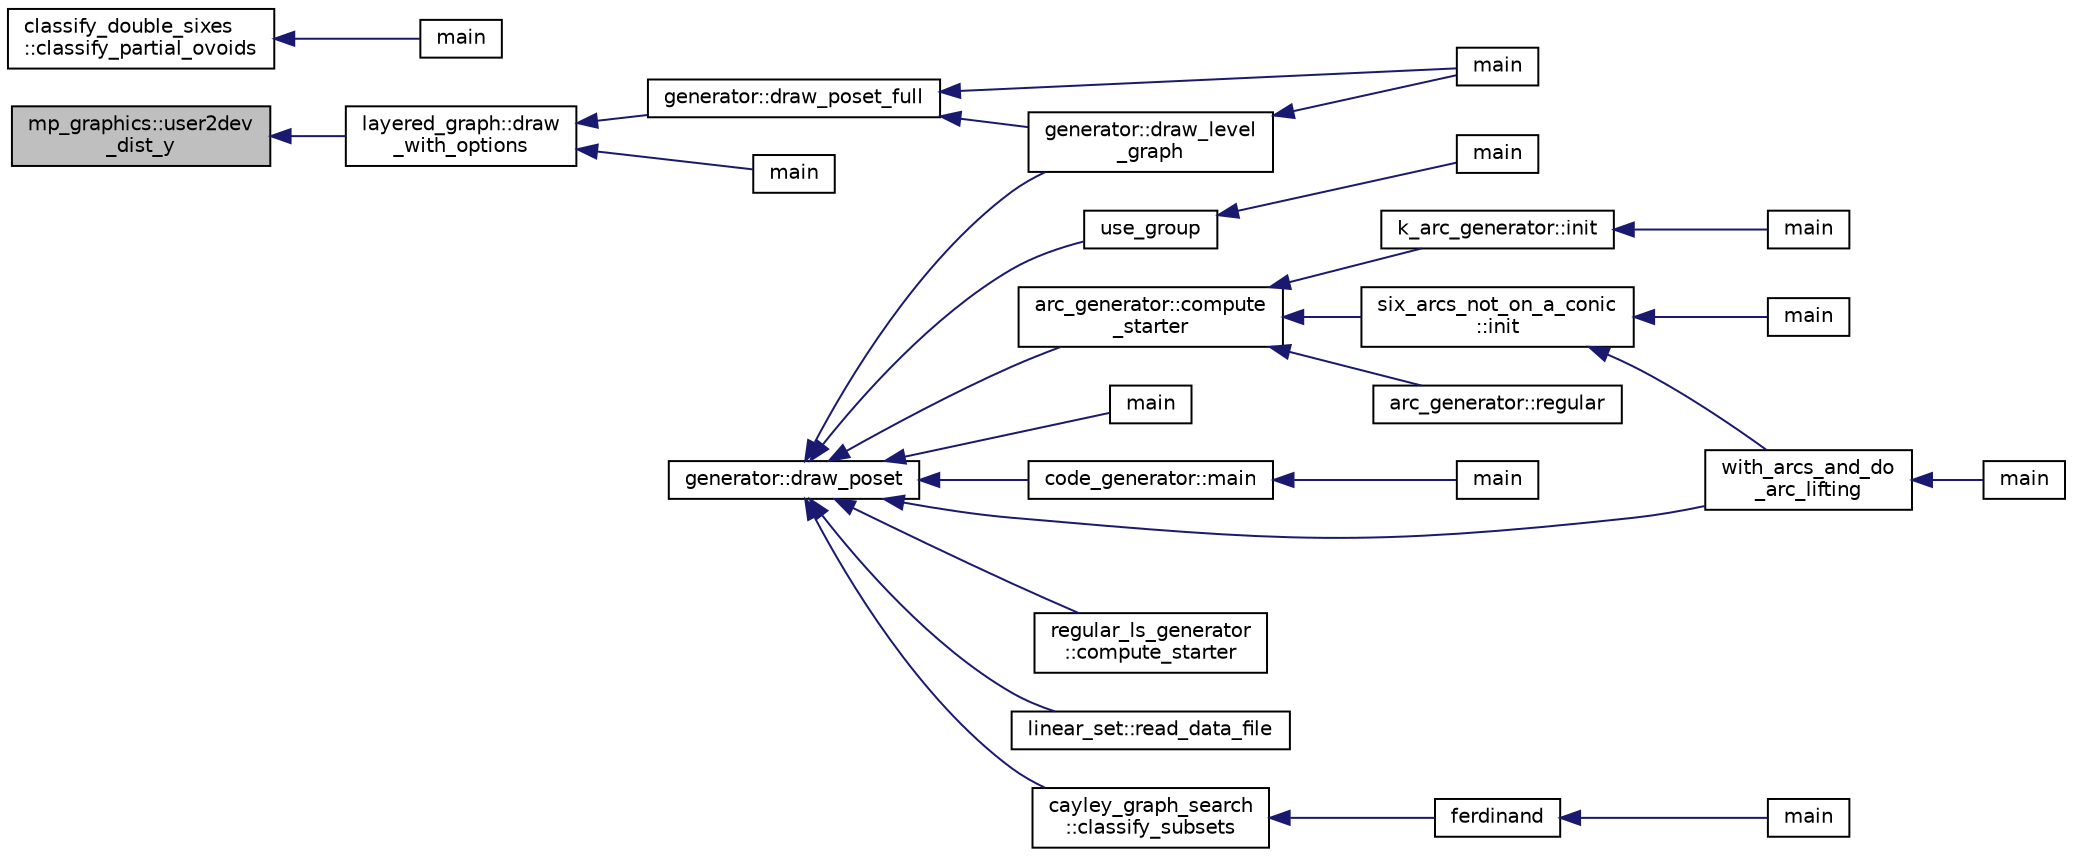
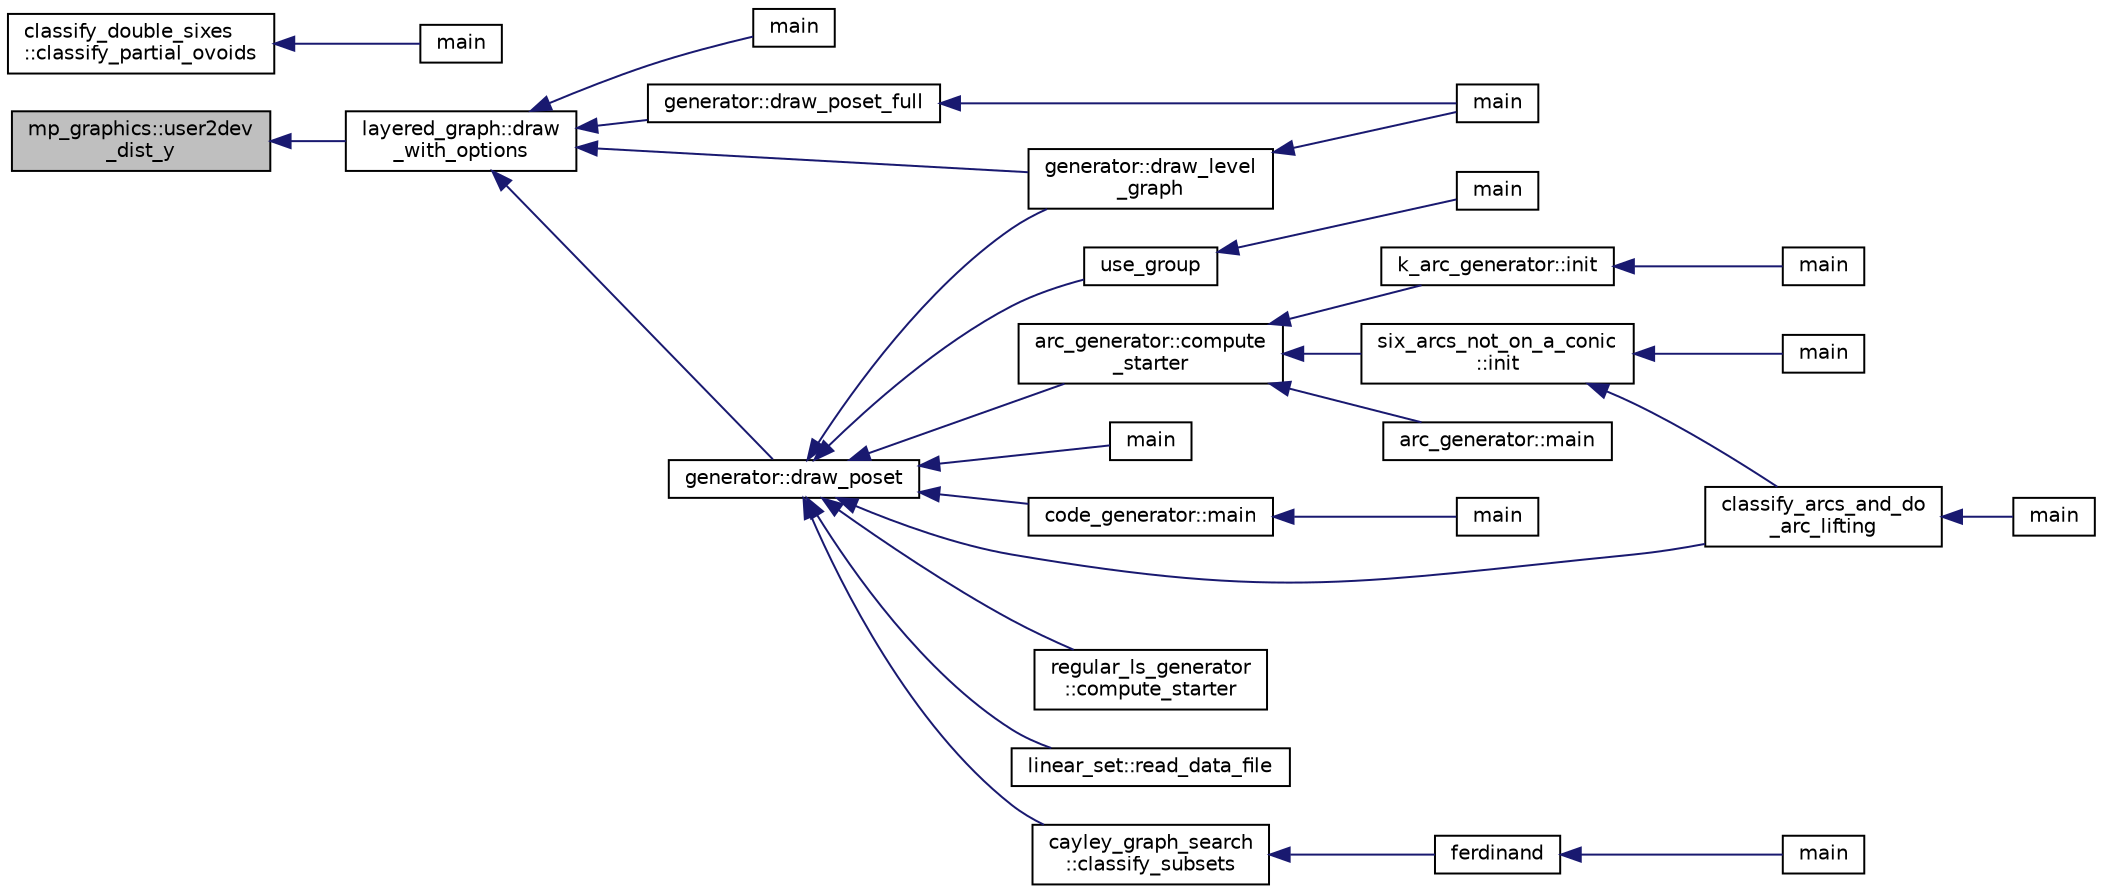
(994, 123) -> (813, 160)
none -> (640, 323)
(1498, 404) -> (1498, 441)
(1809, 480) -> (1824, 517)
